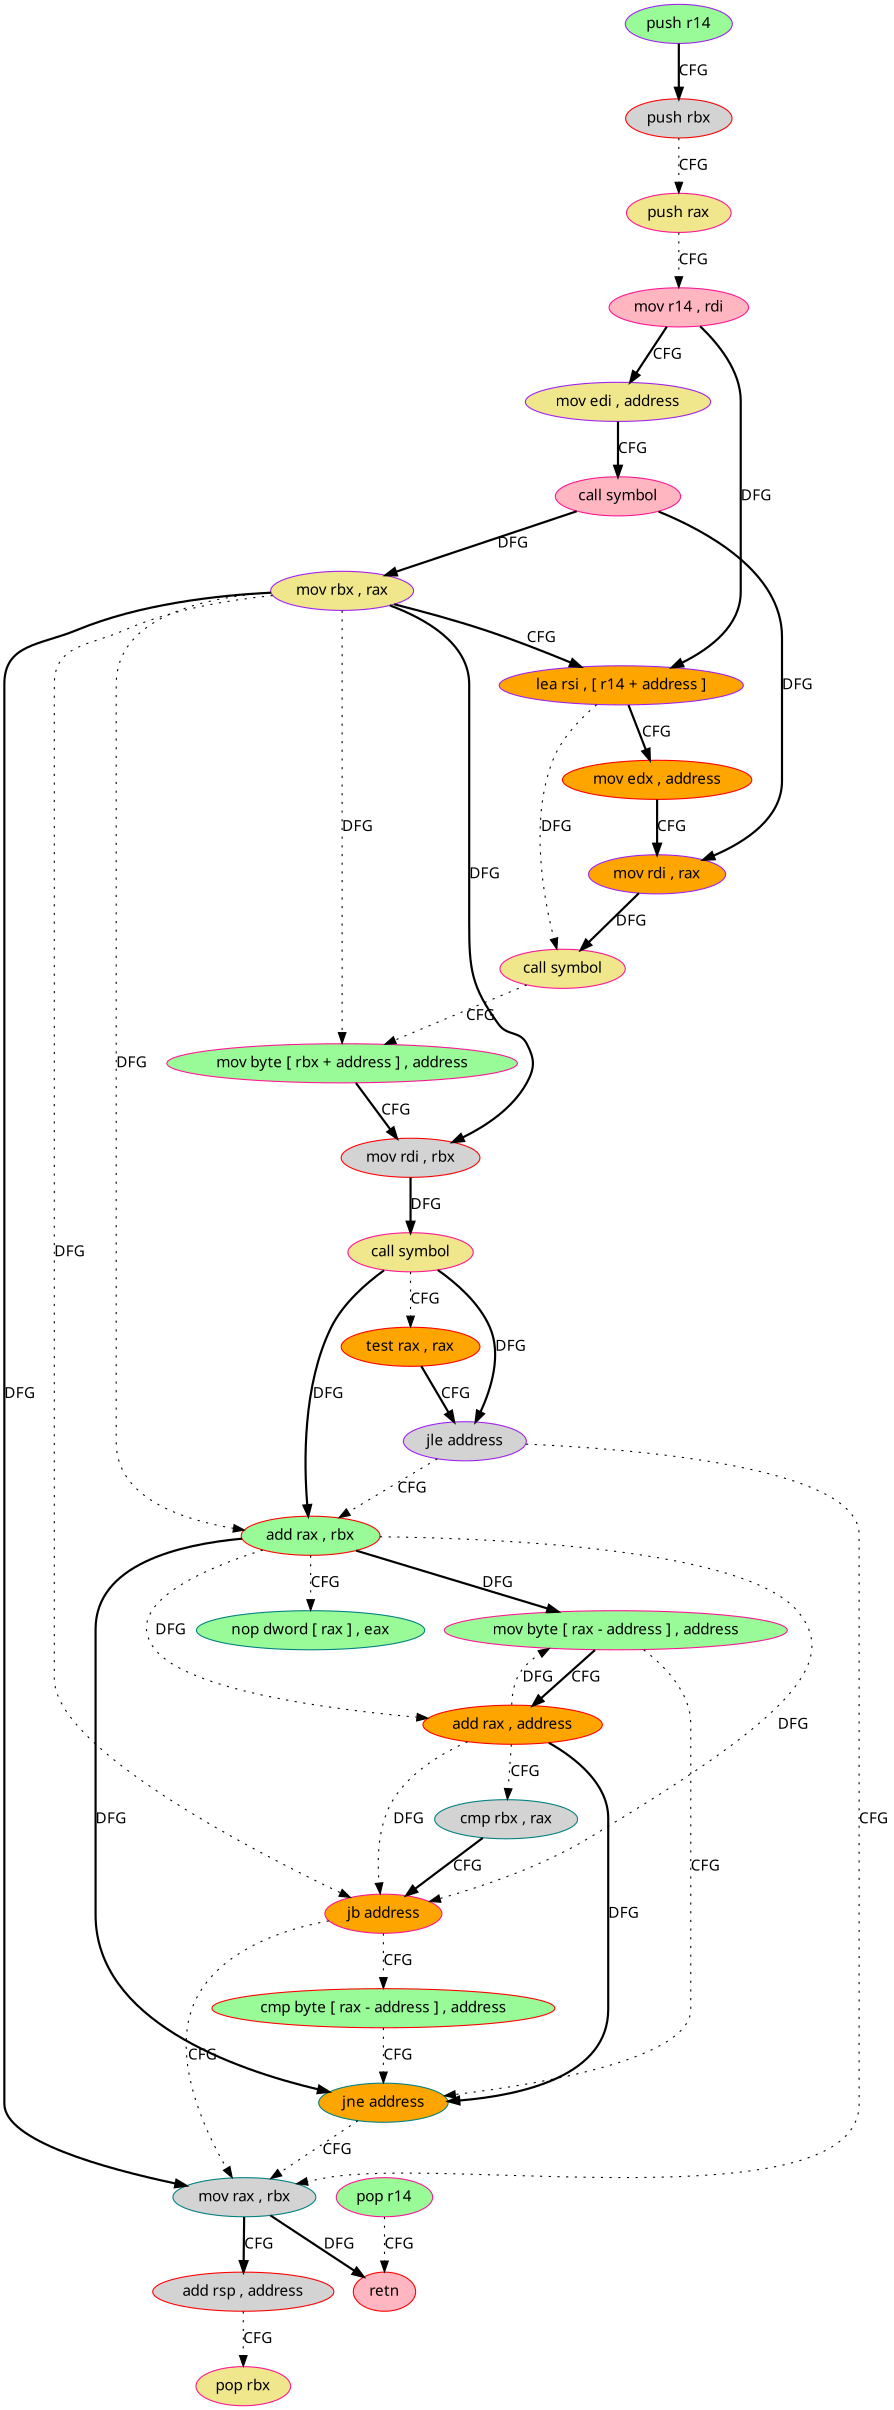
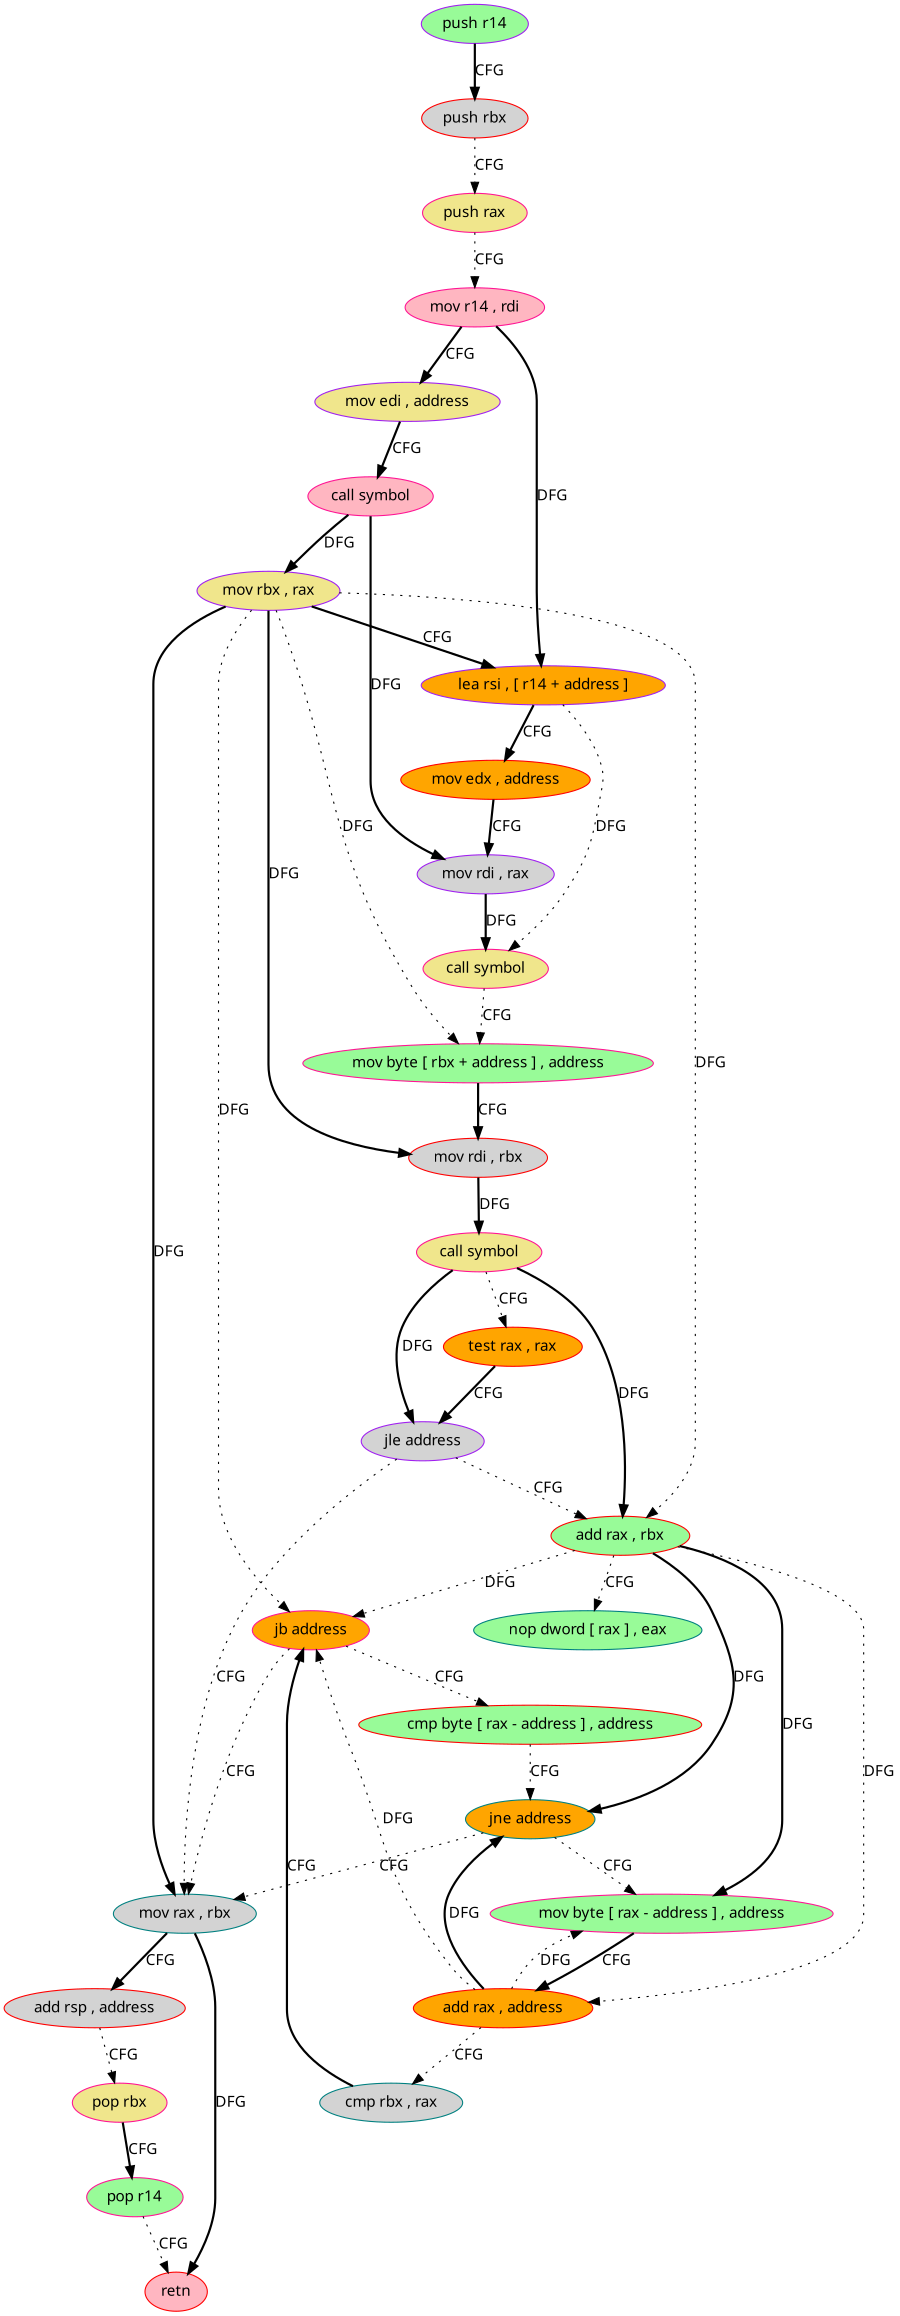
(657, 874) -> (486, 874)
(691, 1952) -> (591, 1863)
none -> (126, 2145)
